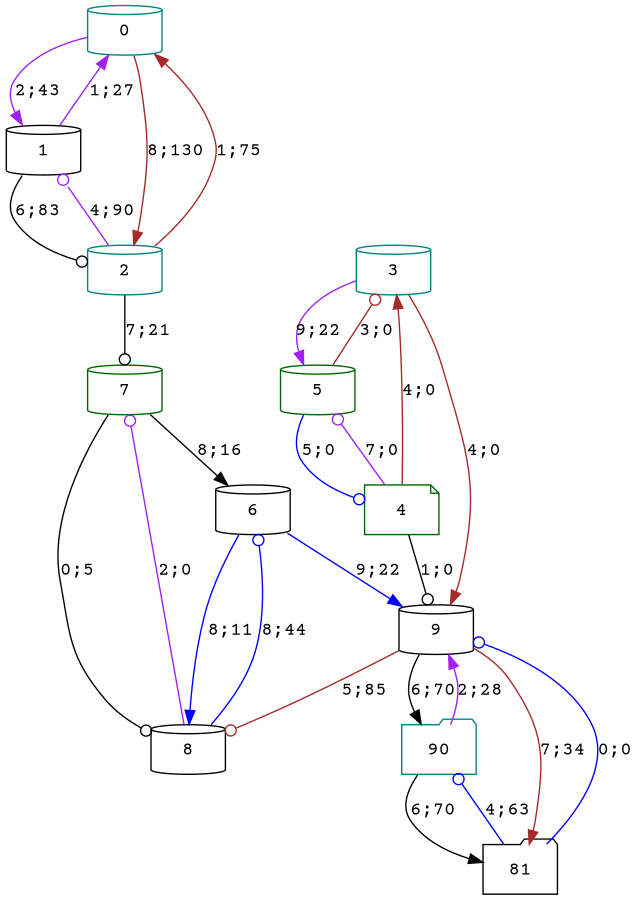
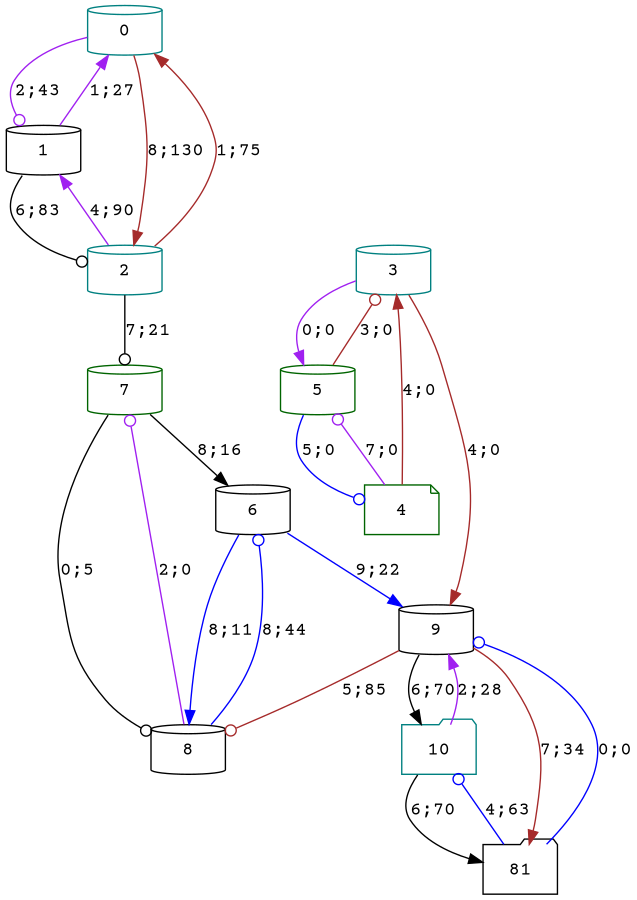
(31, 62) -> (31, 62)
(88, 216) -> (88, 216)
(318, 330) -> (318, 330)
(417, 564) -> none
(439, 750) -> (439, 750)
